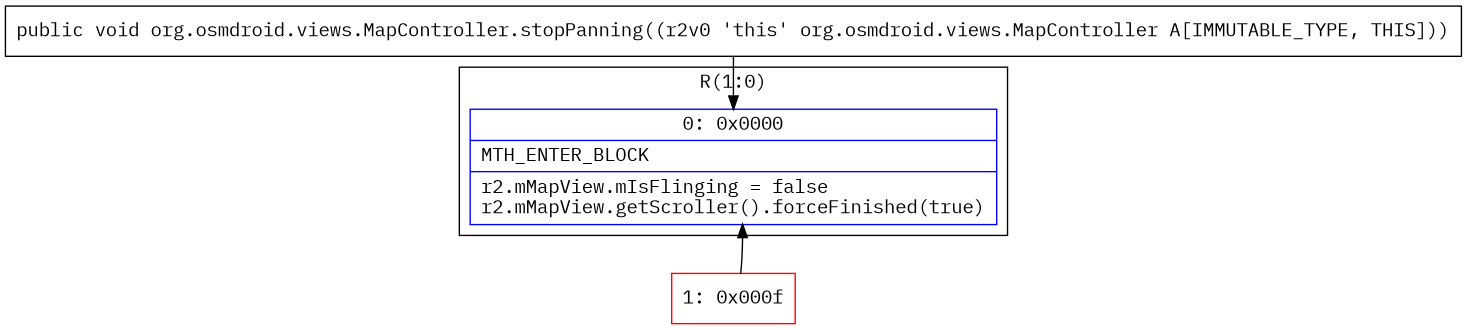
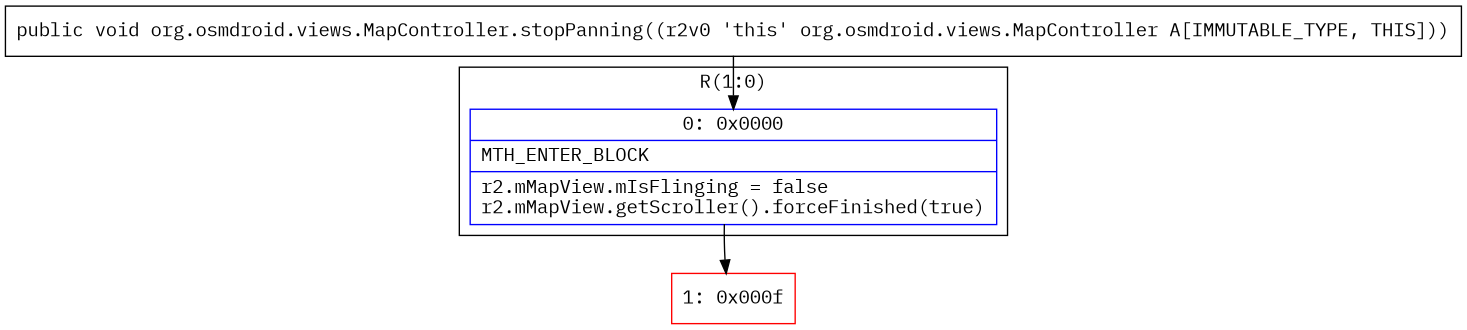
(742, 256) -> (724, 244)
